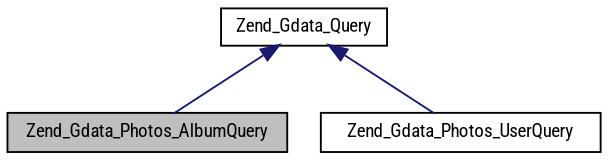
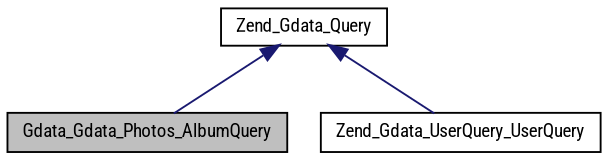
(147, 132) -> (147, 132)
(461, 132) -> (461, 132)
